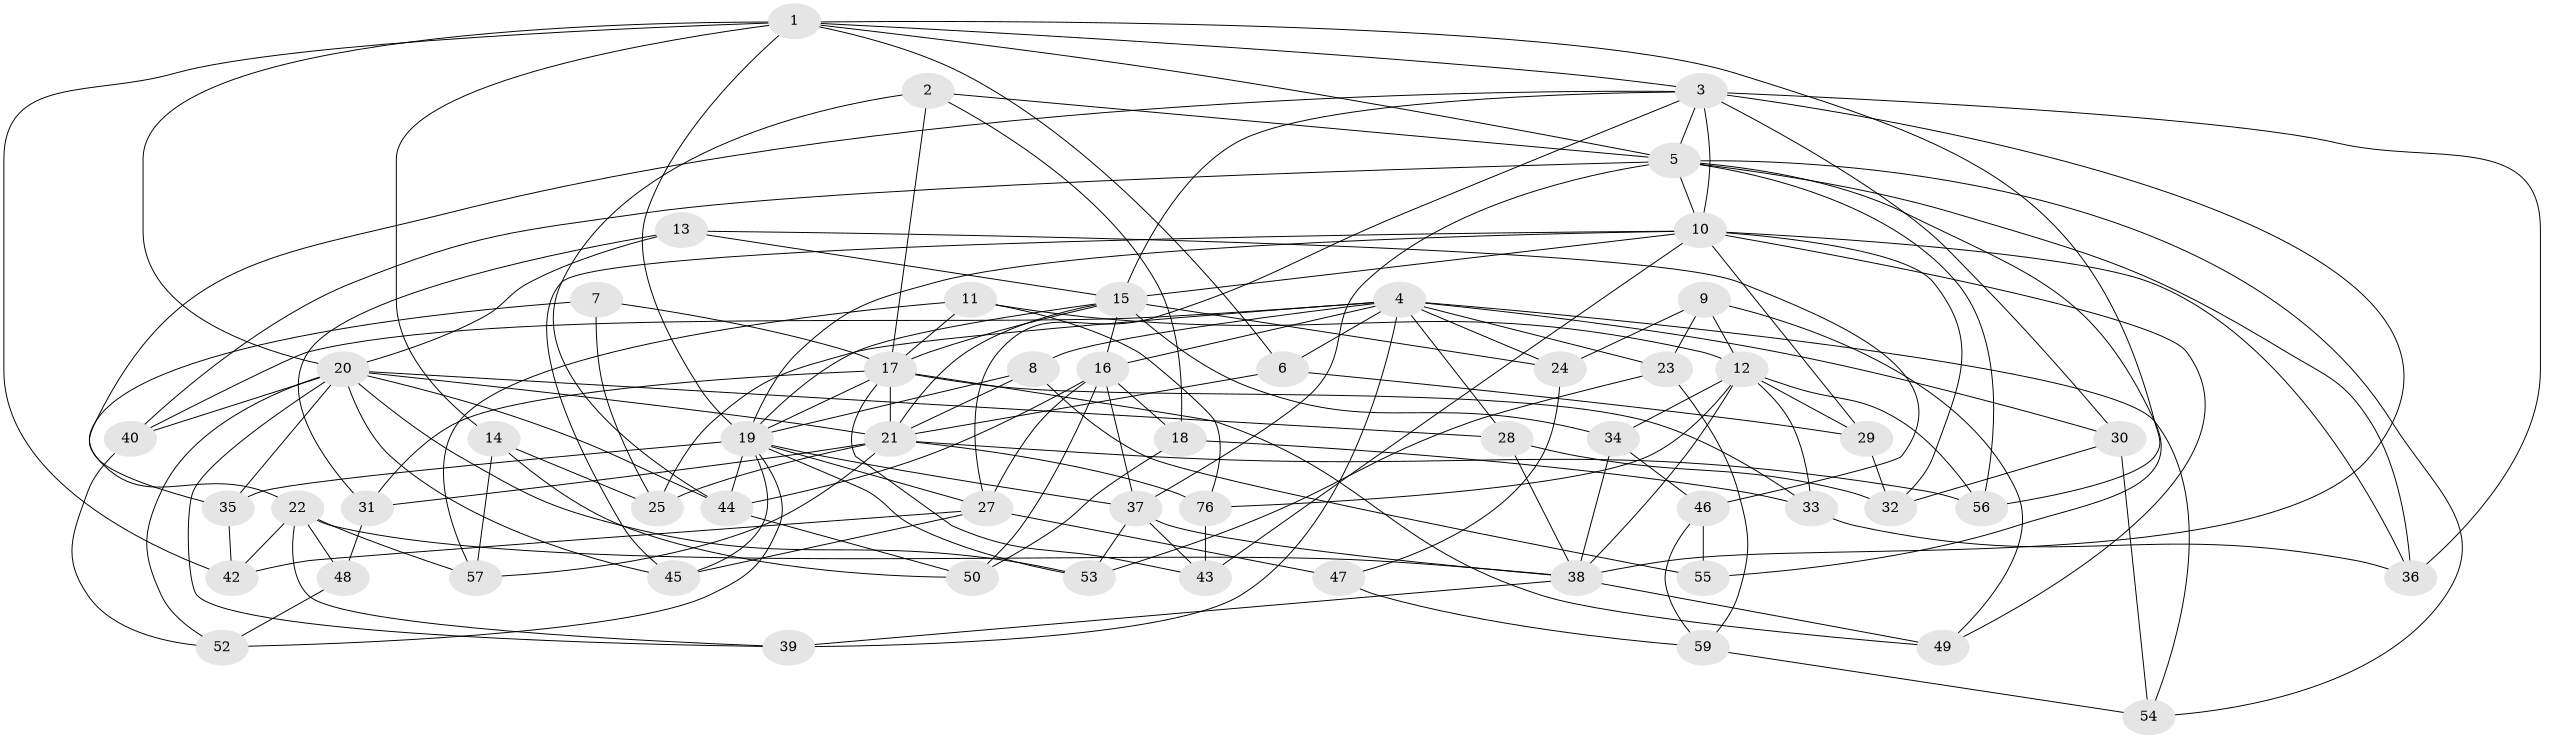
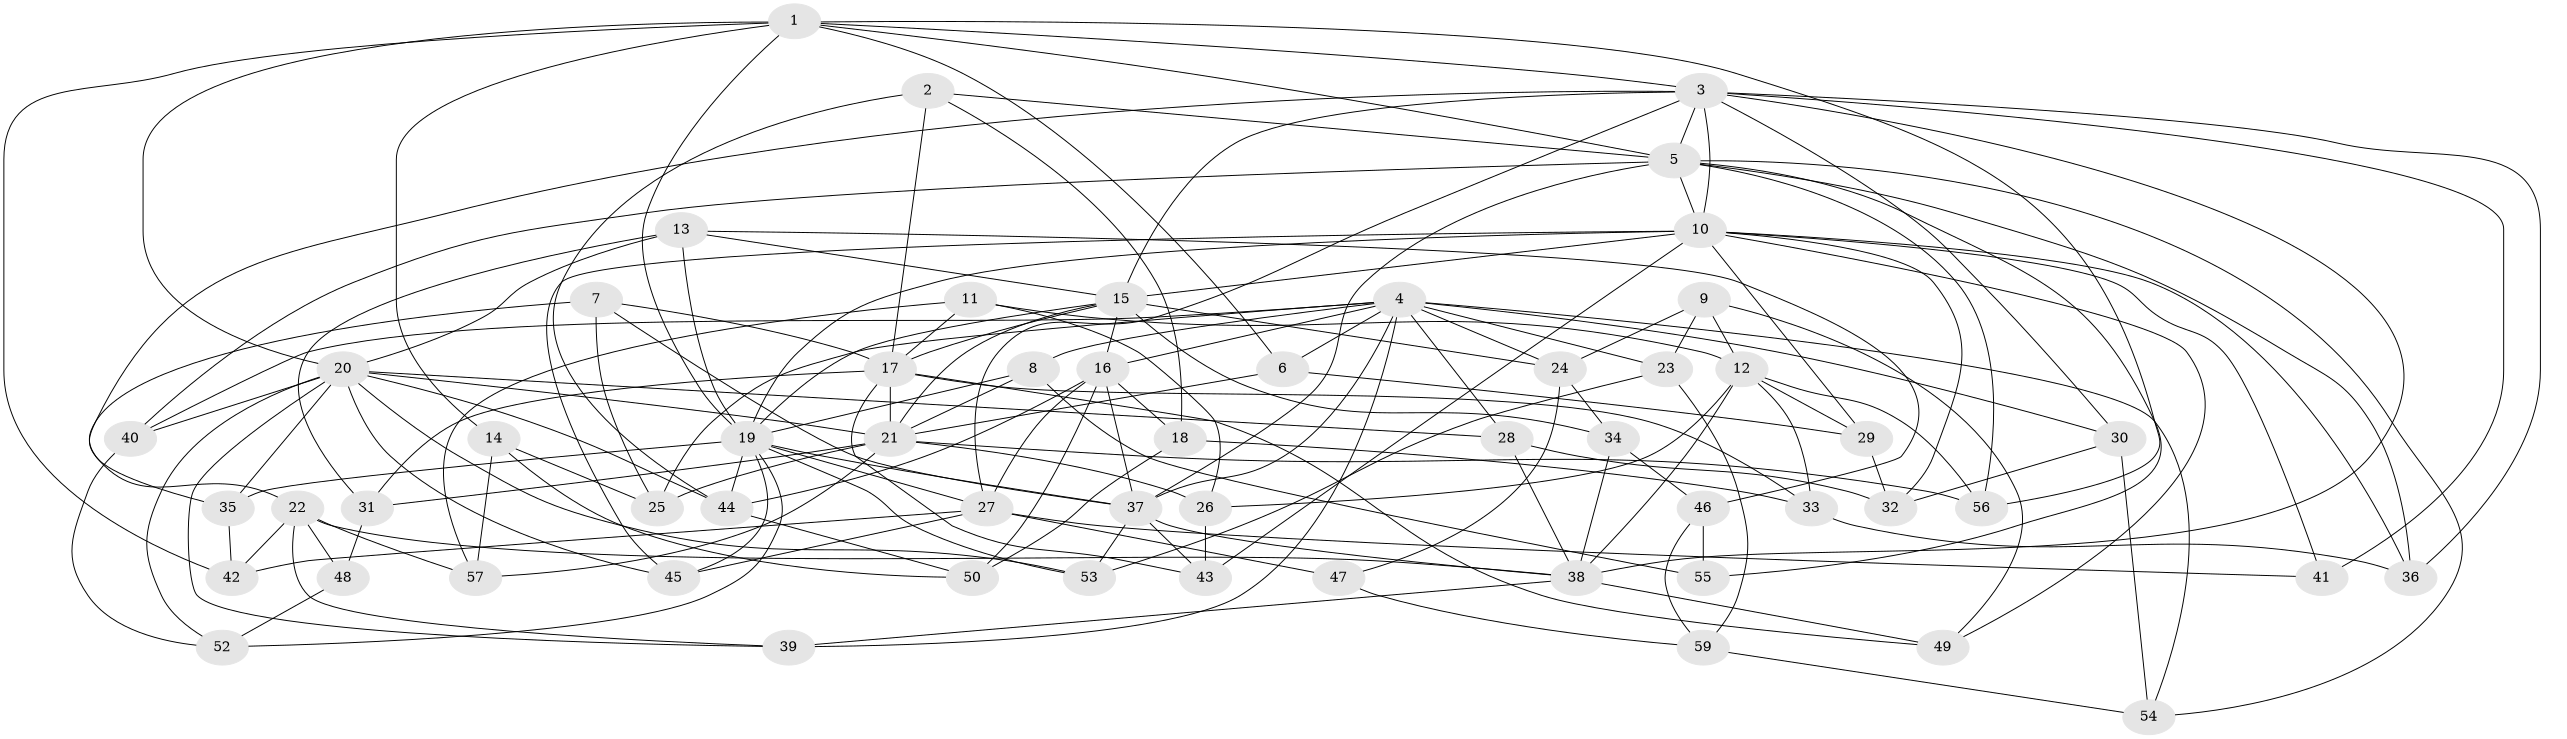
(819, 404) -> (699, 343)
(1678, 404) -> (1587, 404)
none -> (1308, 438)
none -> (821, 440)
(1205, 508) -> (1205, 508)
none -> (2322, 578)
